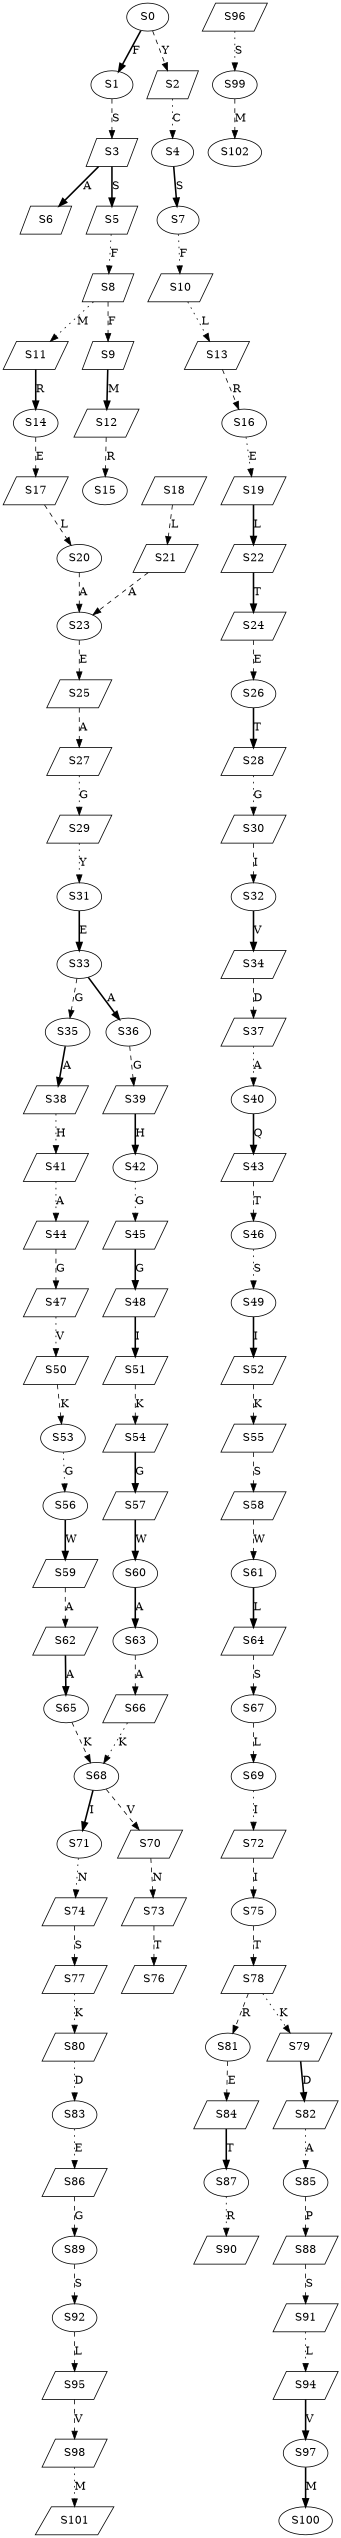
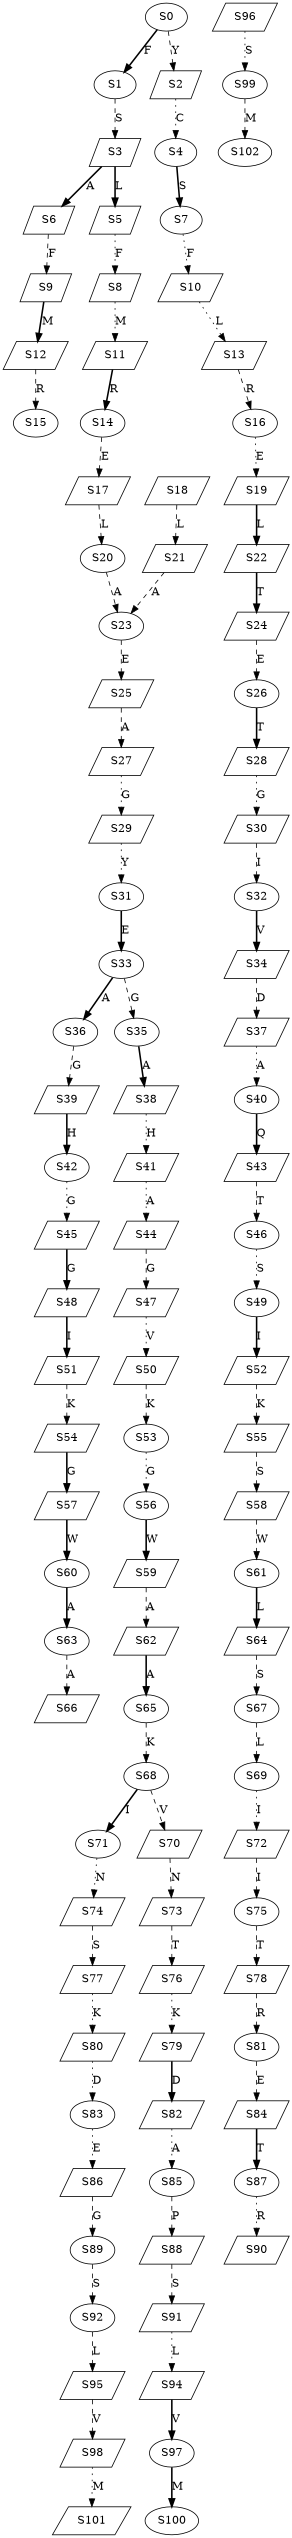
(116, 186) -> (119, 186)
(108, 318) -> (48, 250)
(118, 1740) -> none
(274, 2010) -> (172, 2009)
